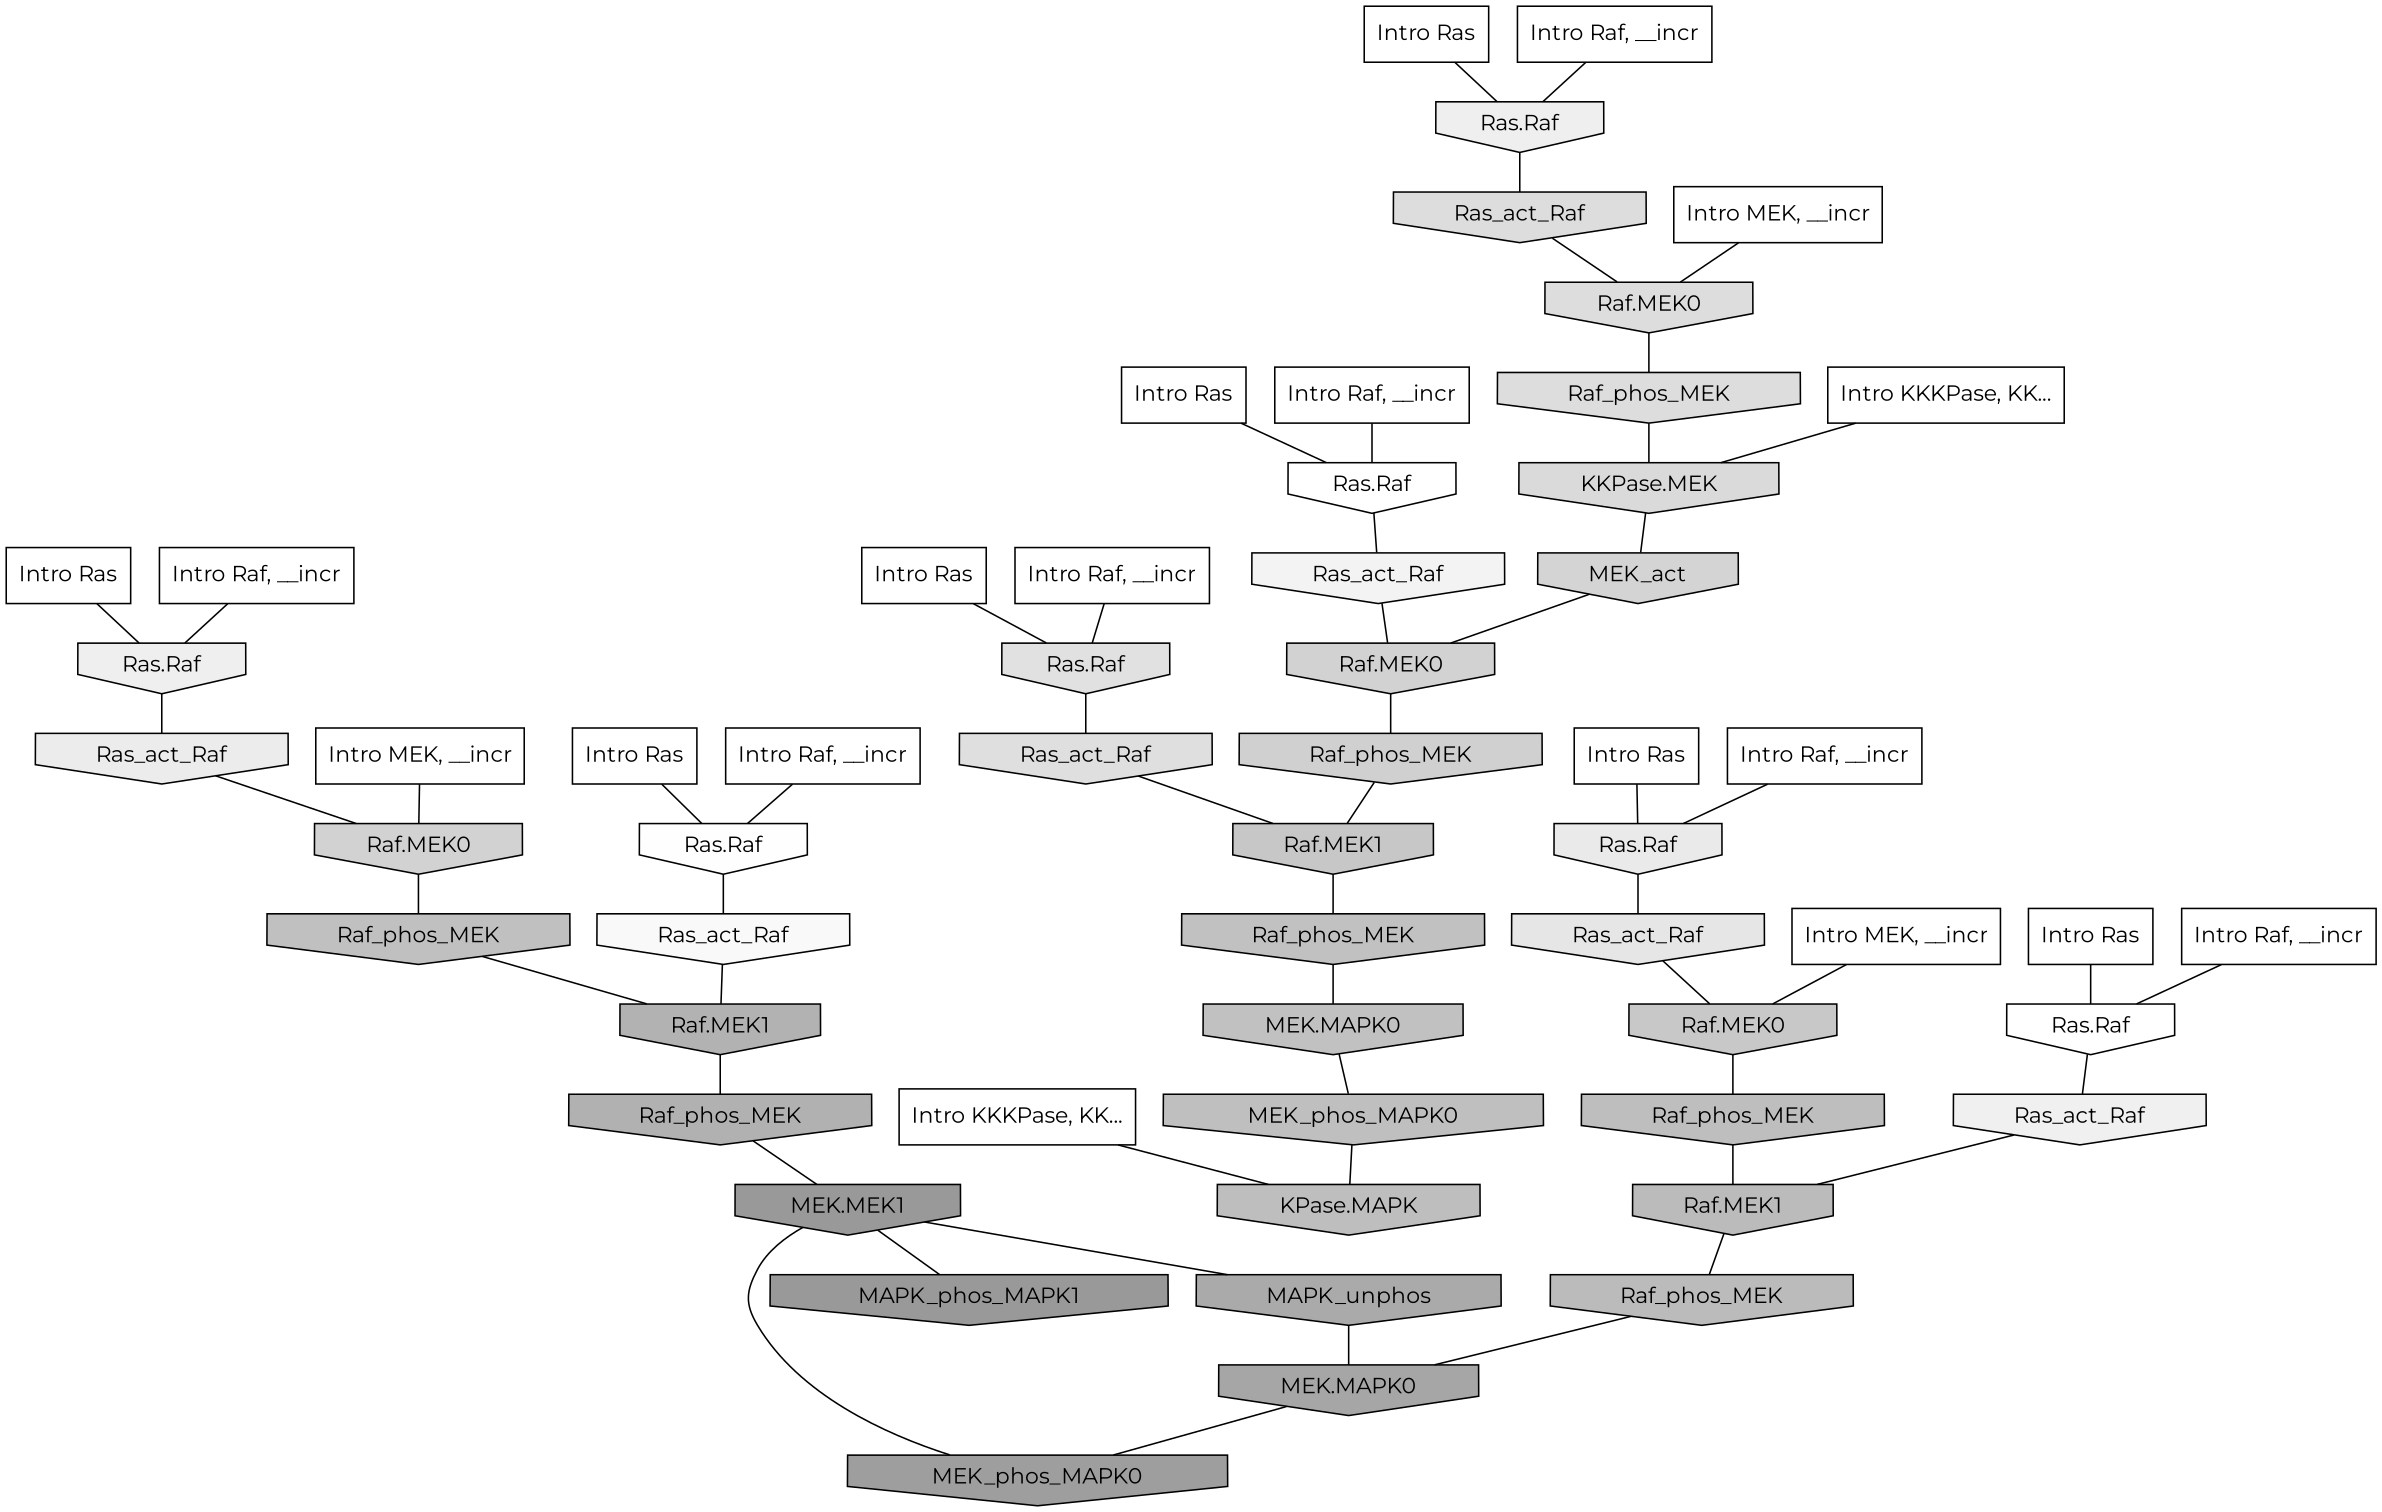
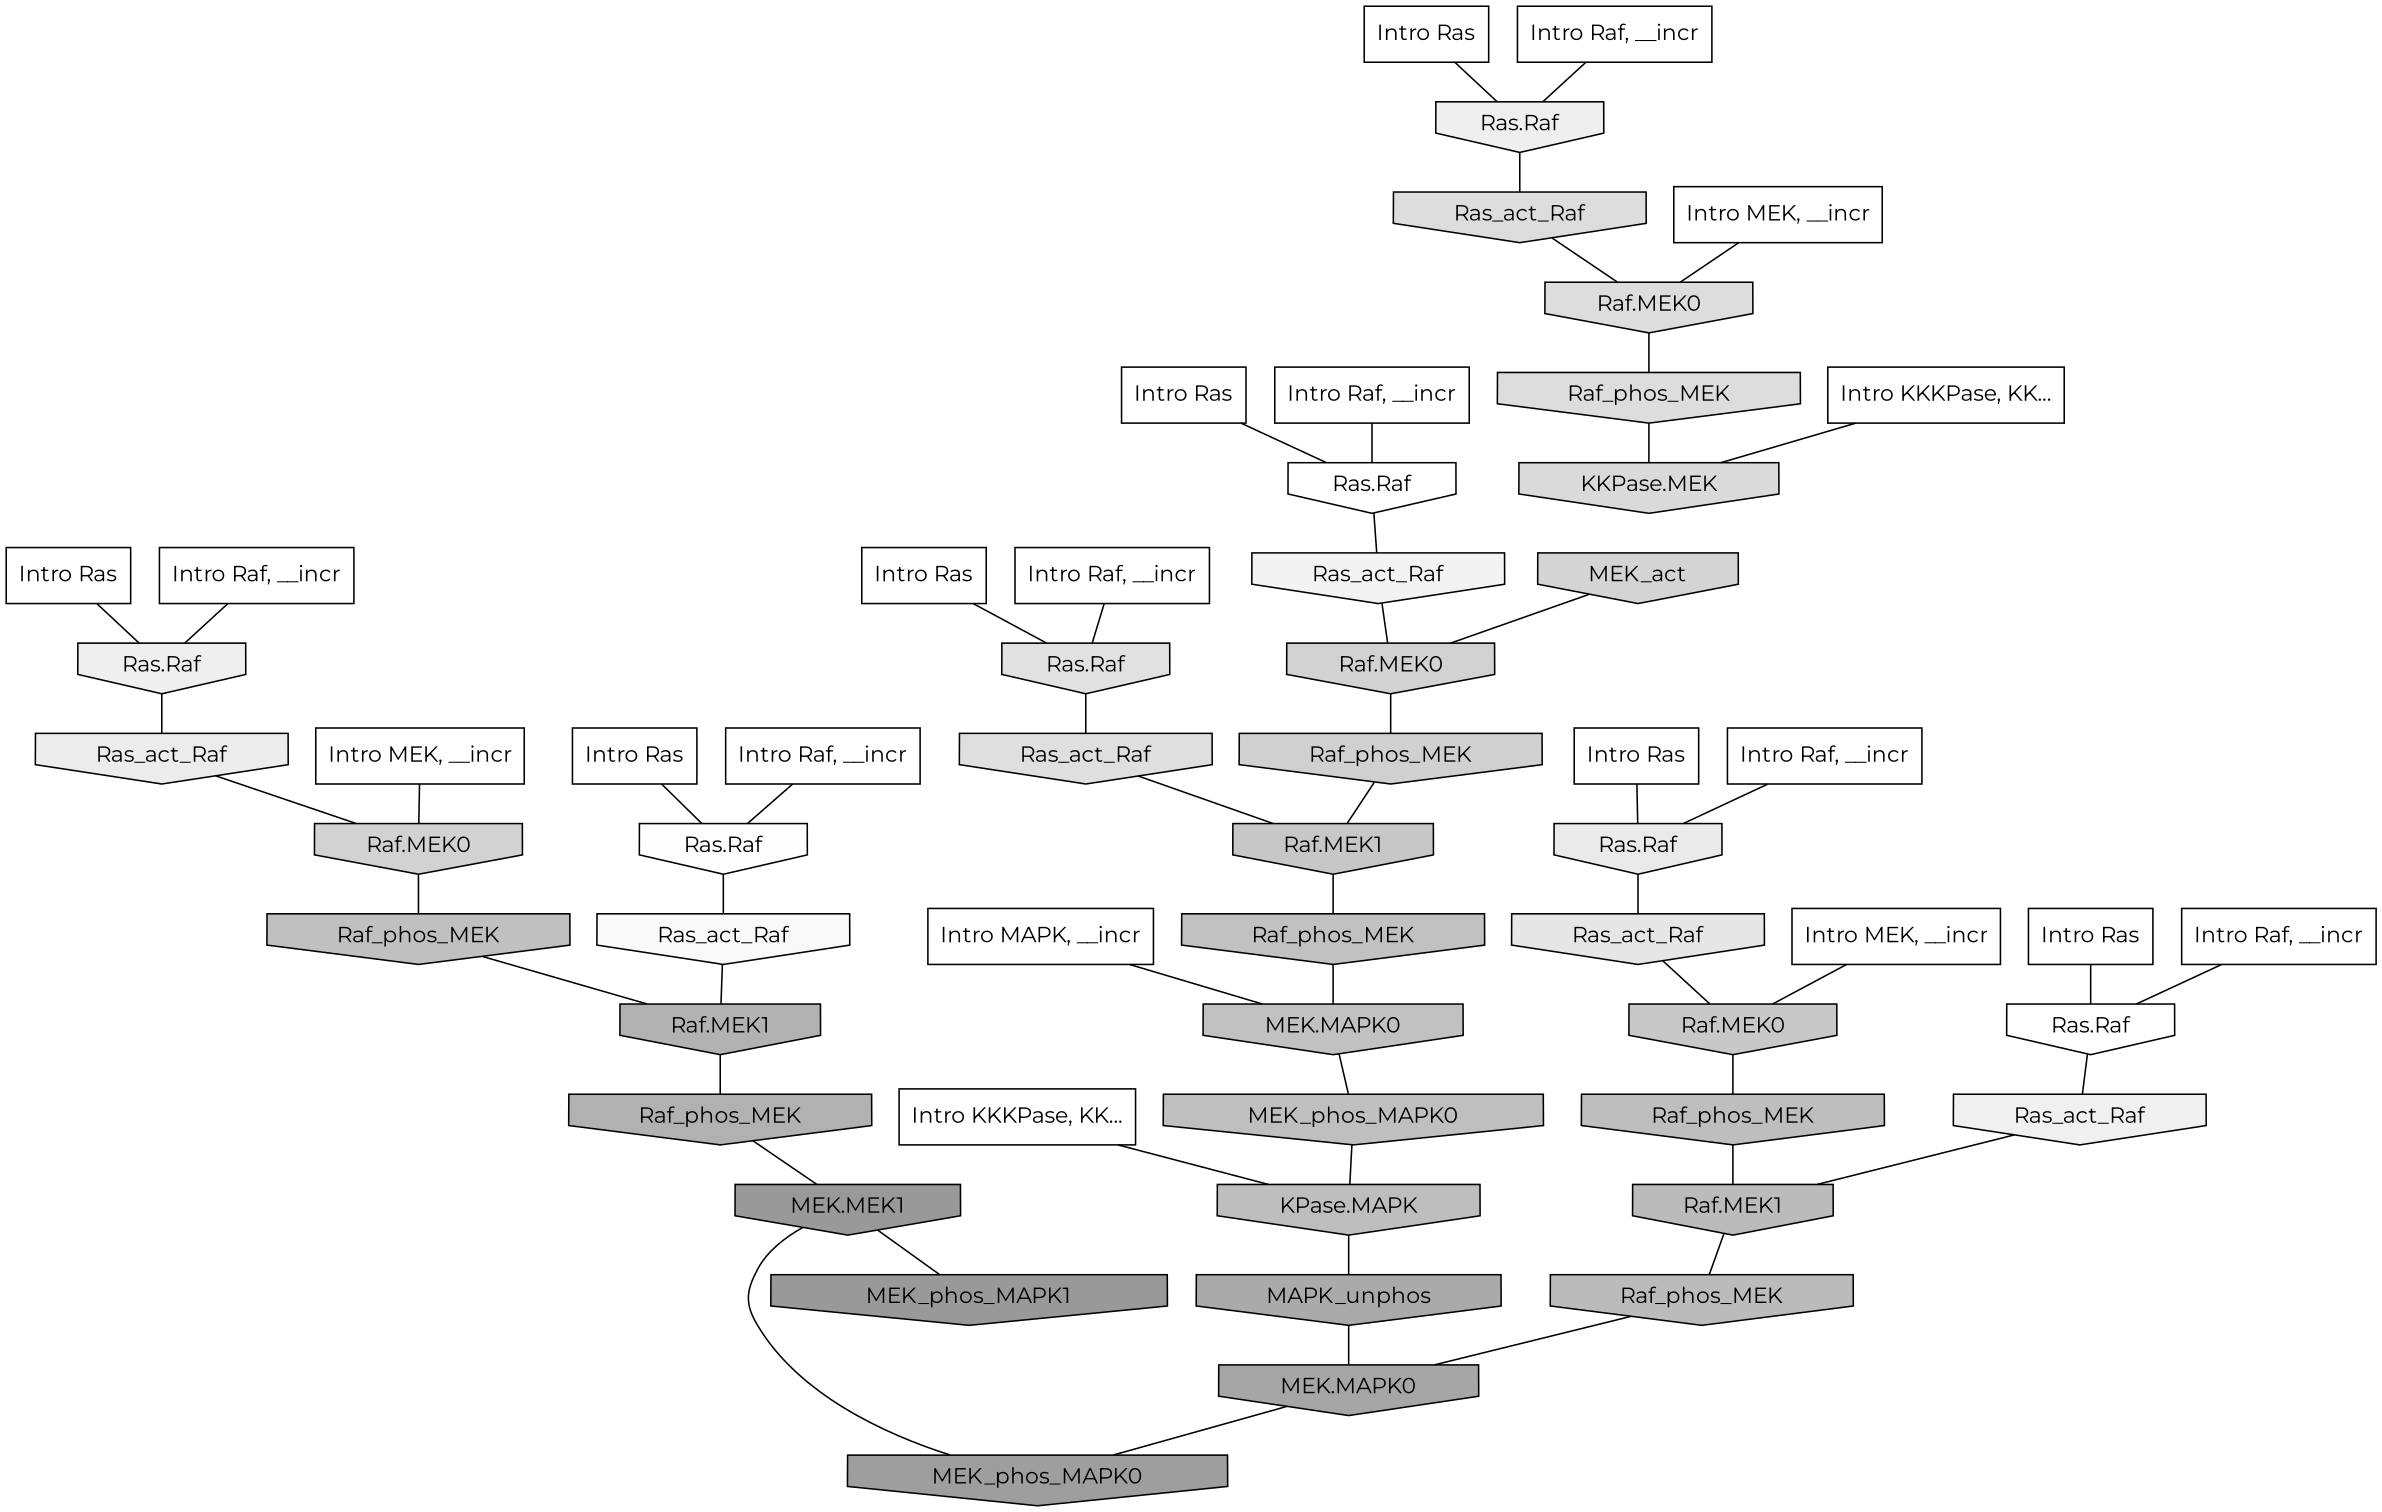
(1643, 533) -> none
none -> (1041, 936)
(1076, 1248) -> (1349, 1255)
(969, 1297) -> (969, 1297)
